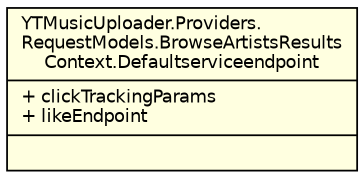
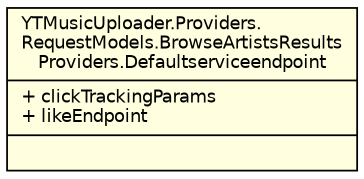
(182, 63) -> (182, 63)
